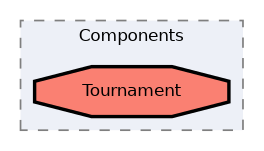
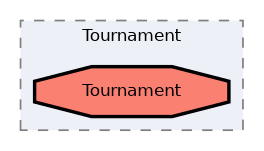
(132, 37) -> (132, 37)
